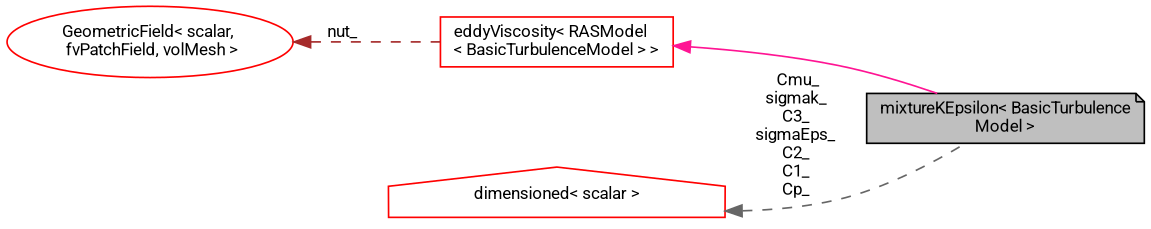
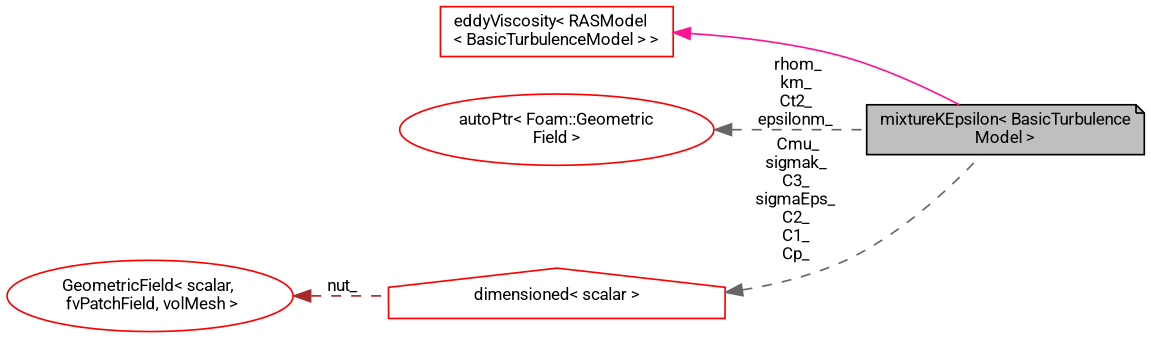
(376, 42) -> (350, 296)
none -> (557, 130)
